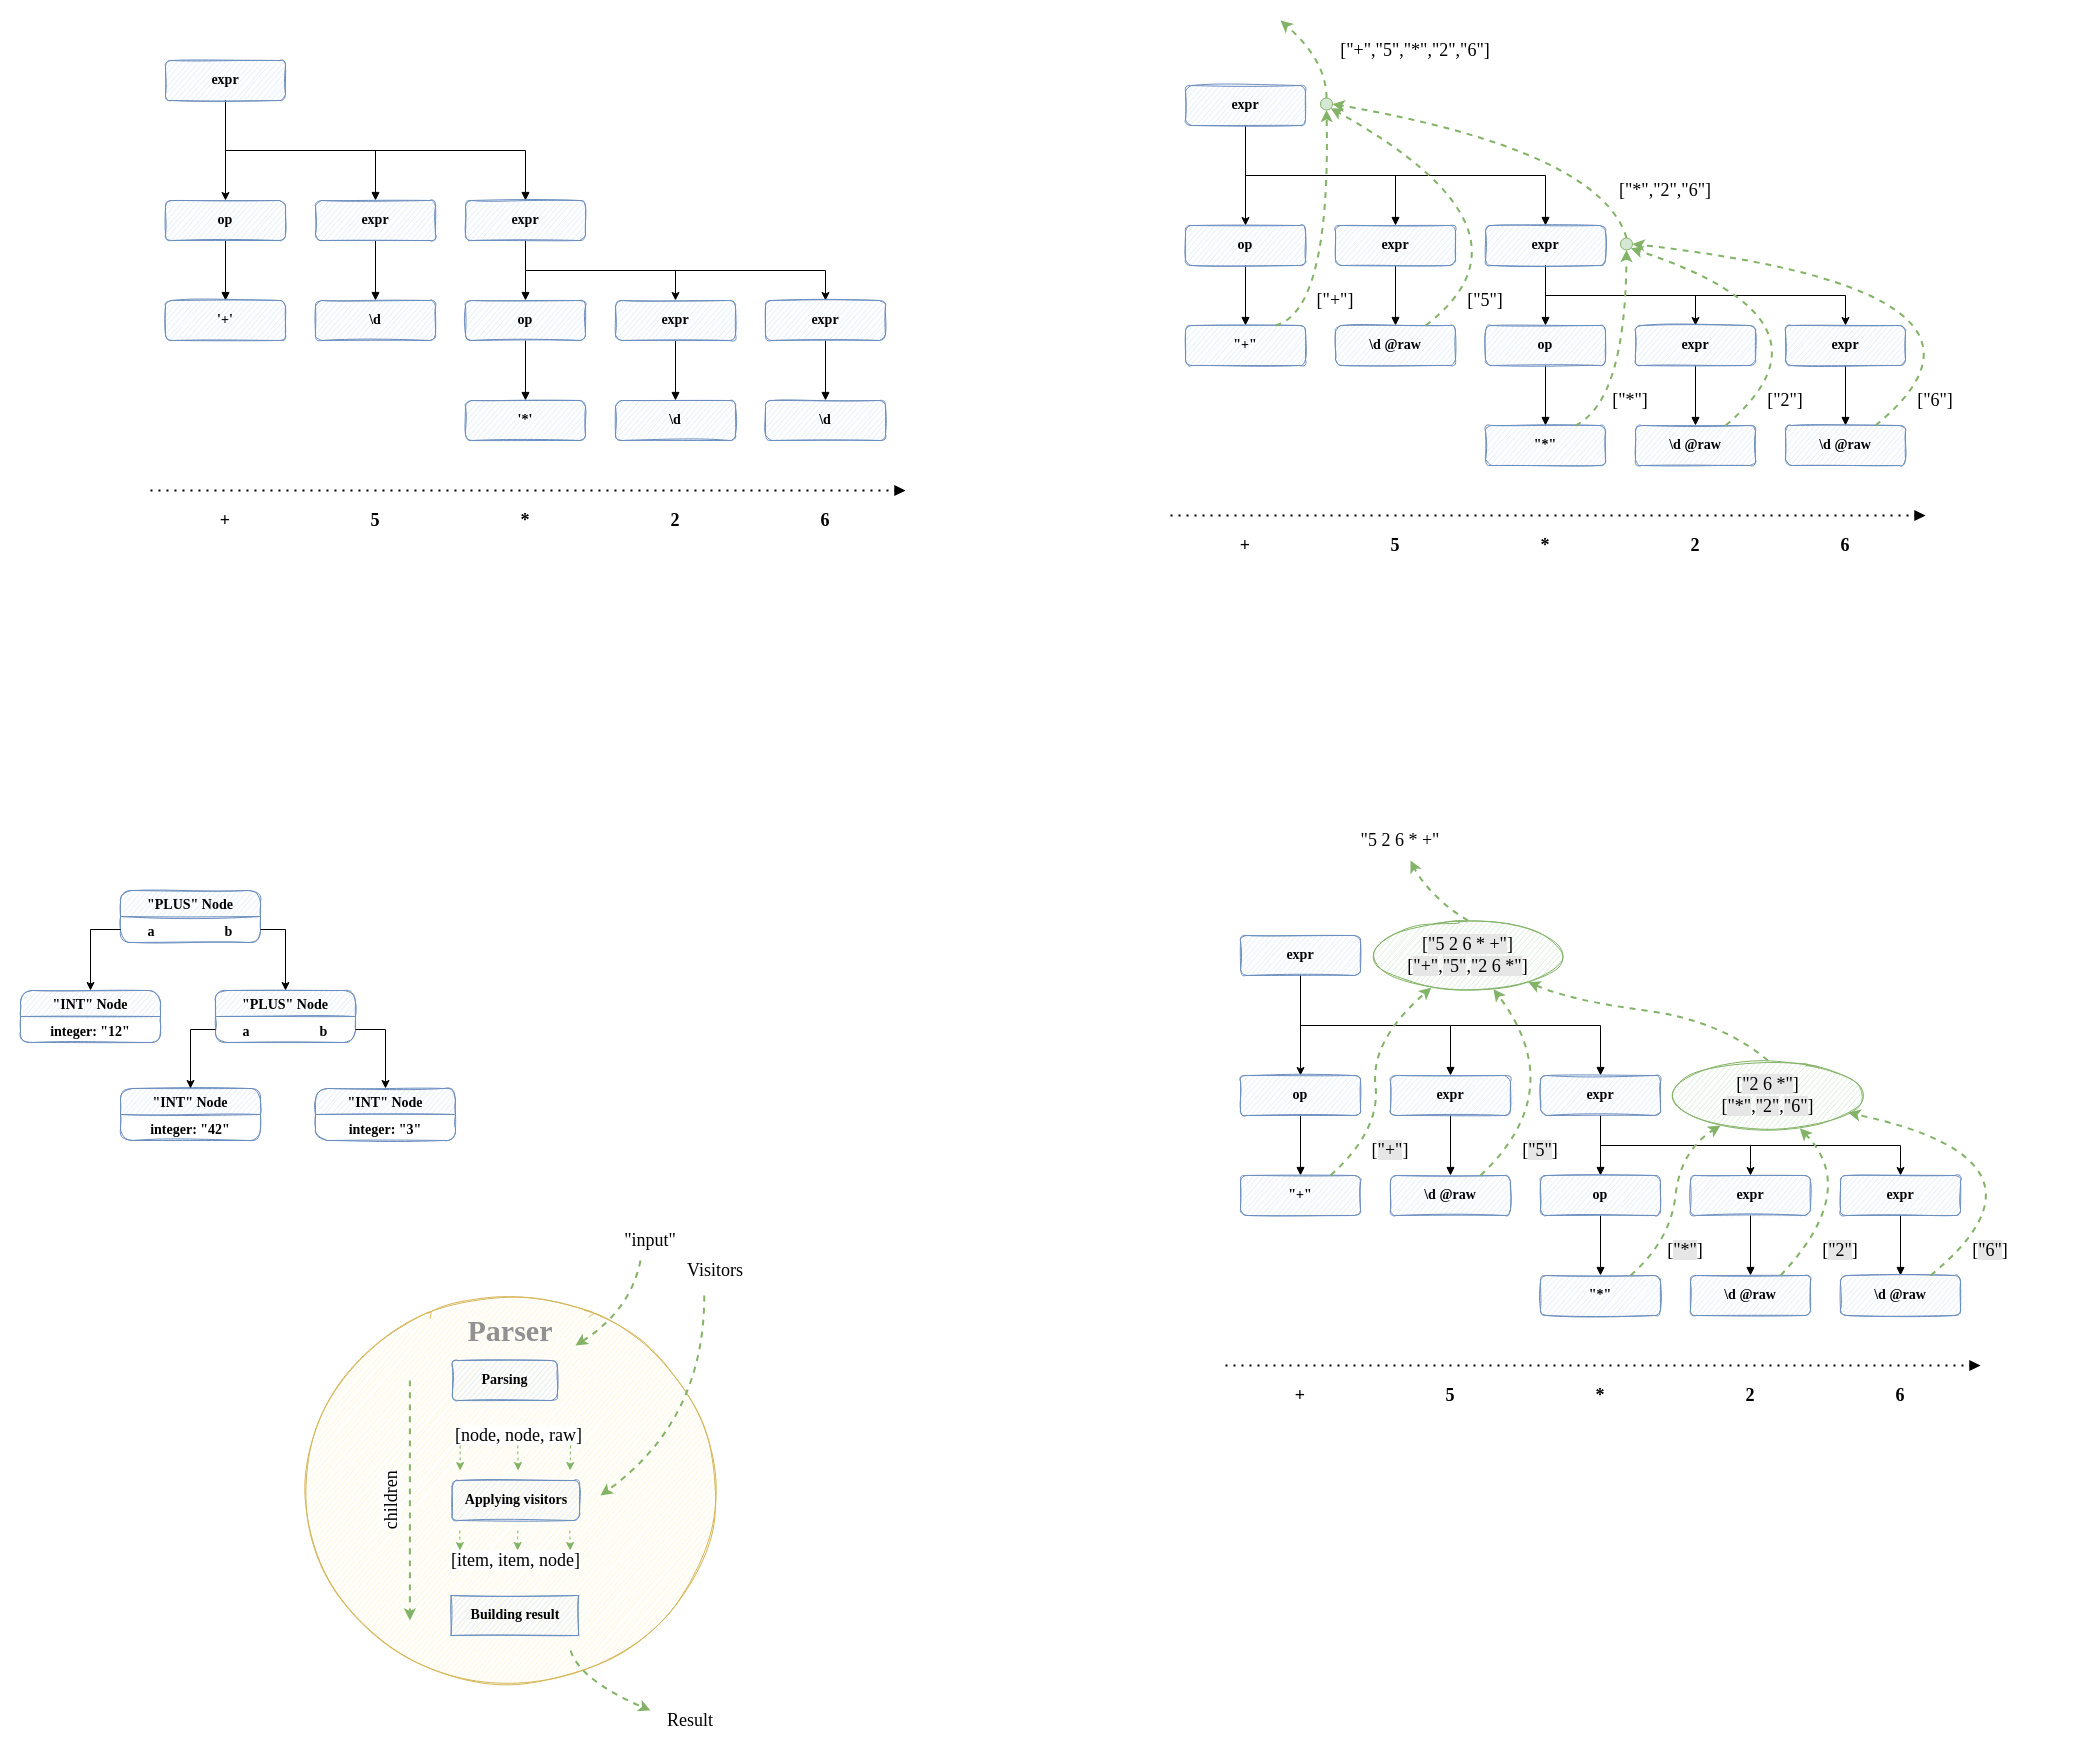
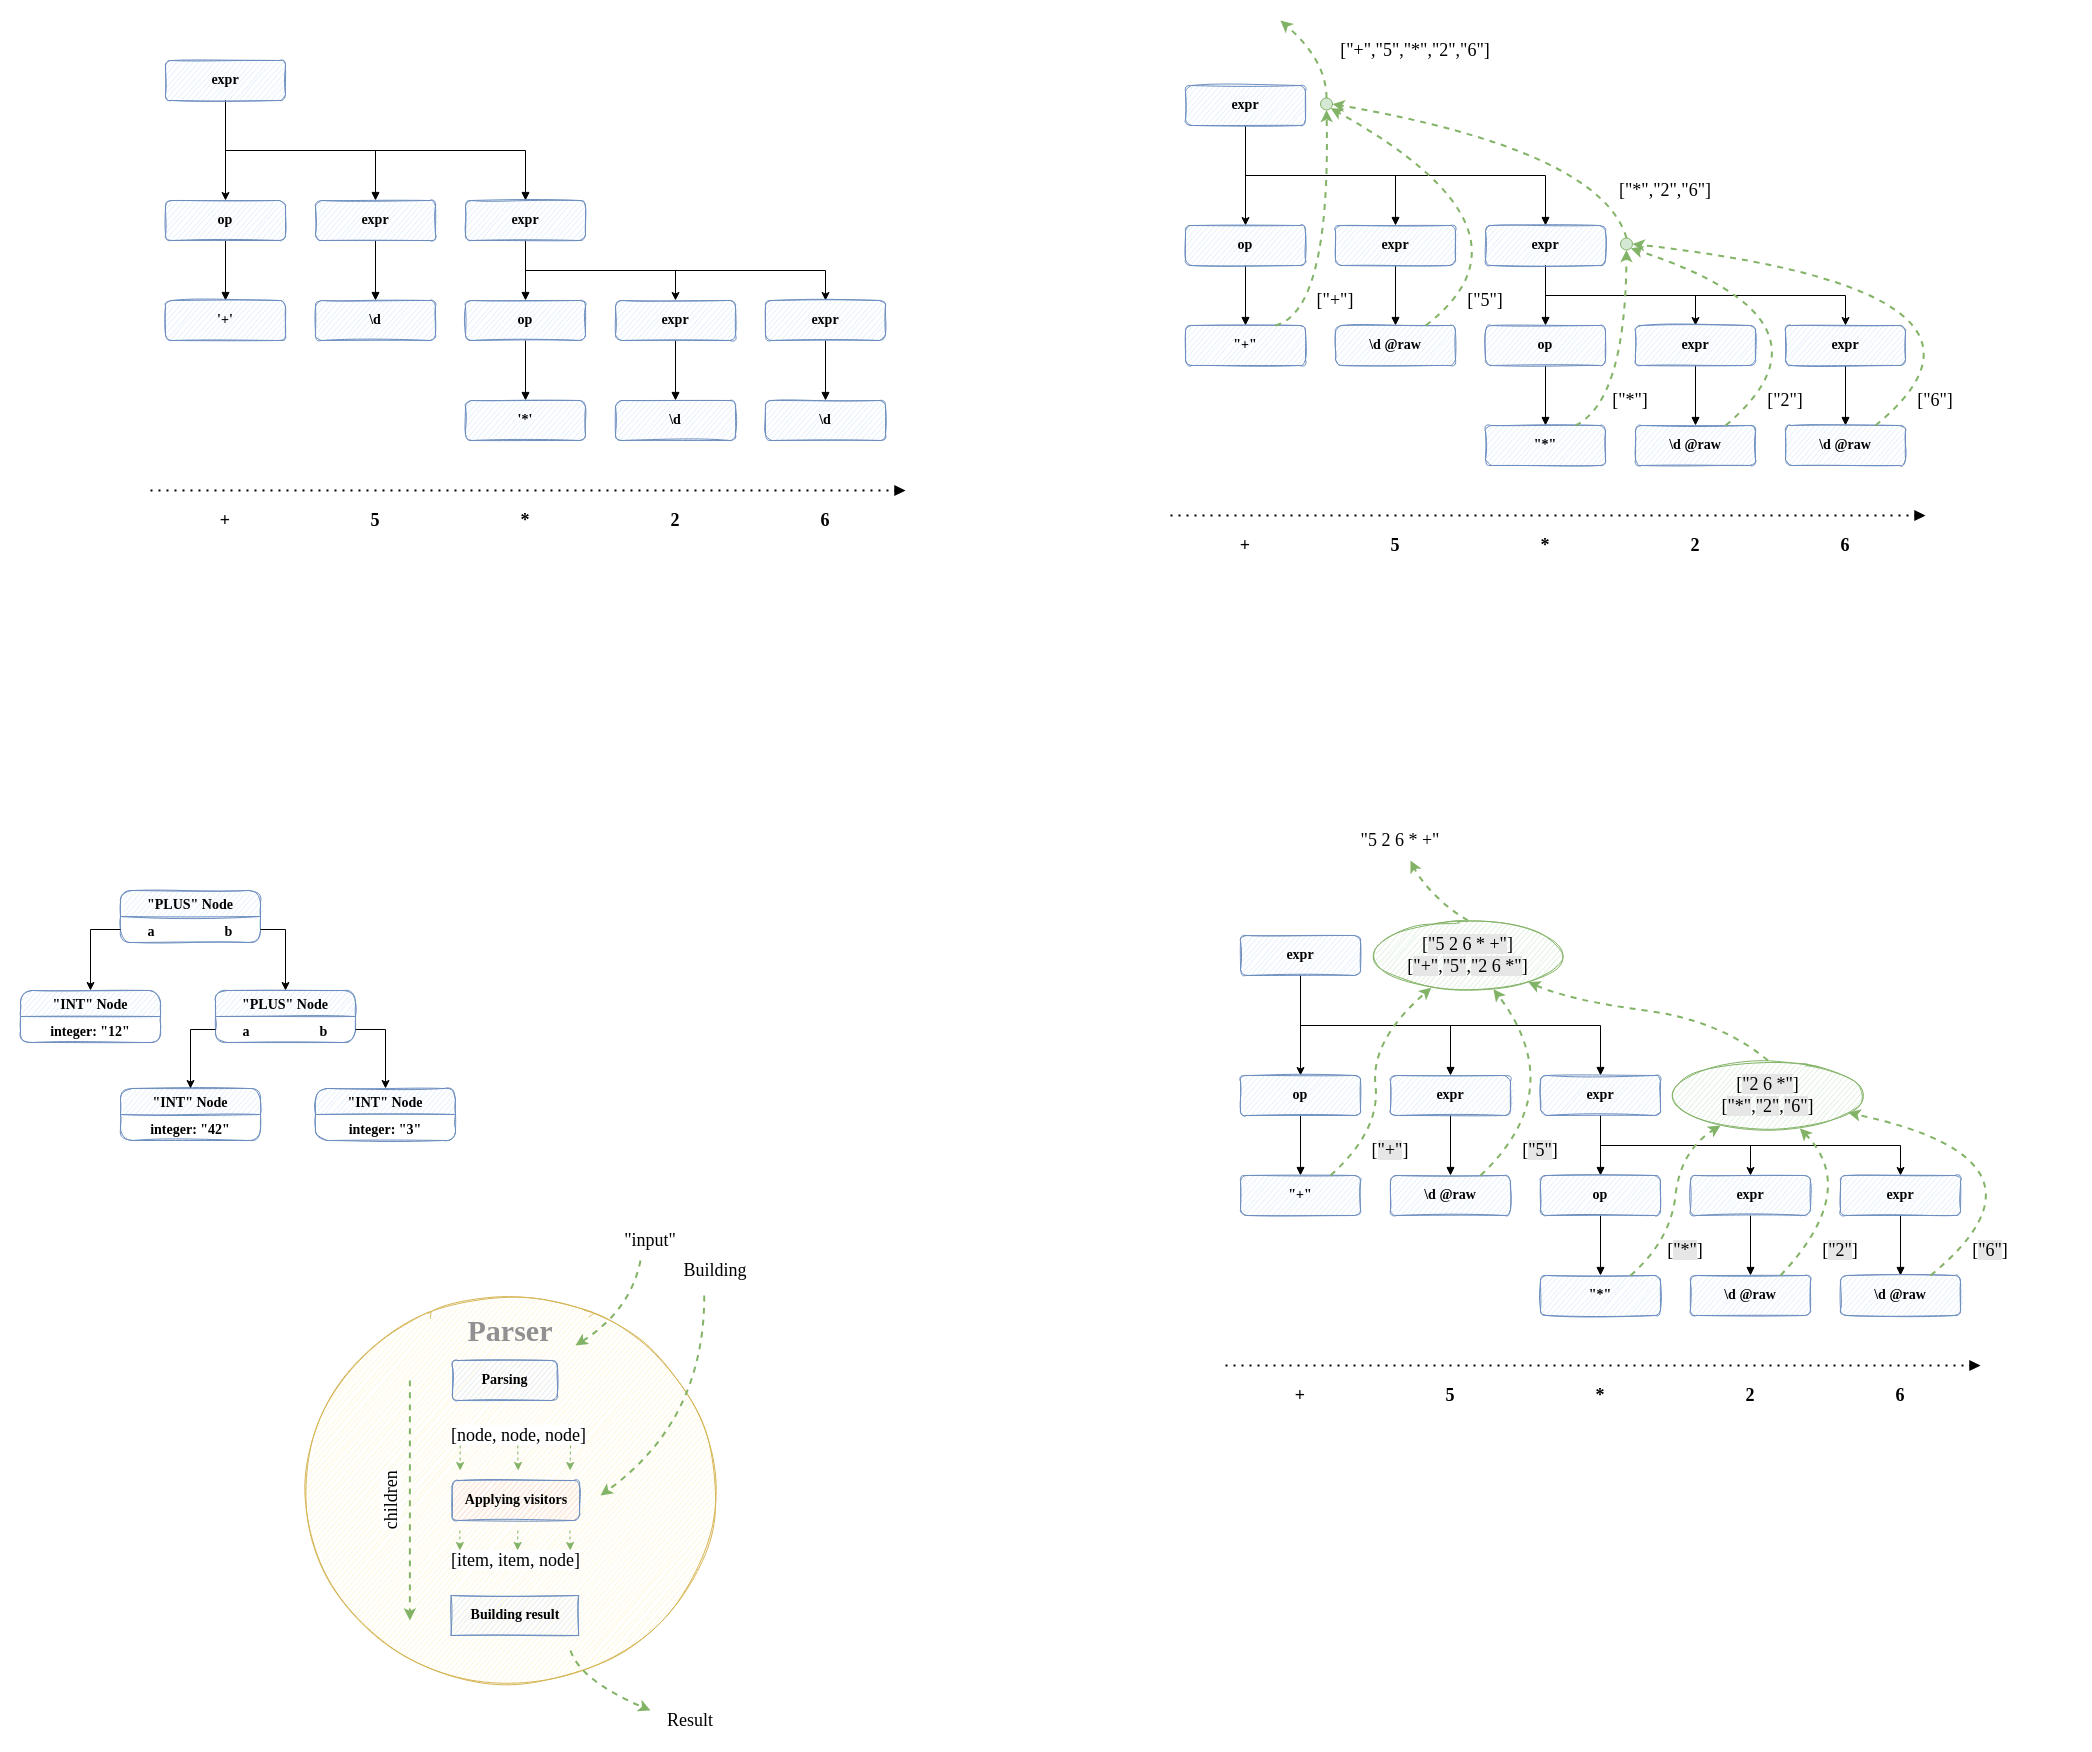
(716, 1271) -> (716, 1271)
(519, 1436) -> (519, 1436)
(516, 1501) -> (516, 1501)
